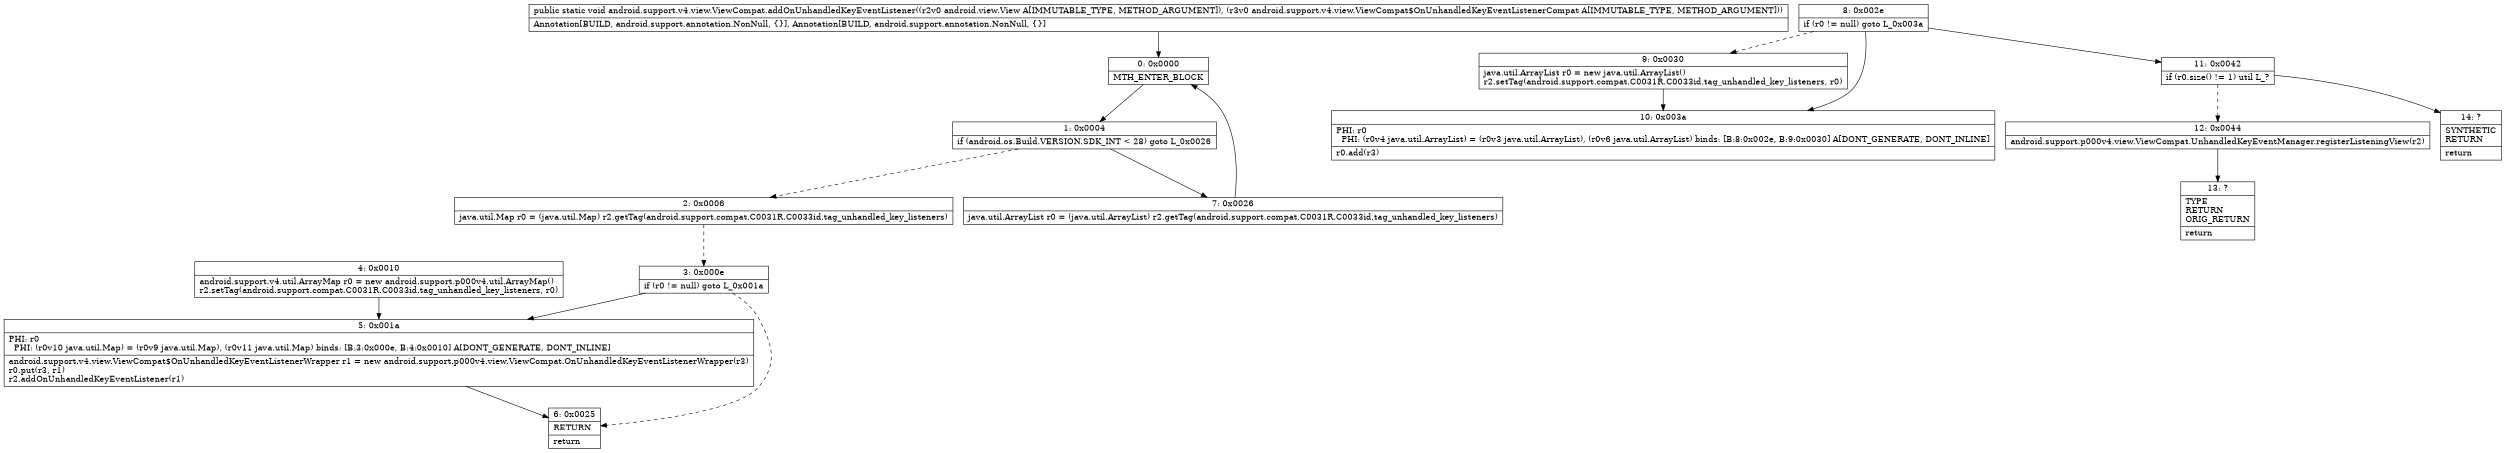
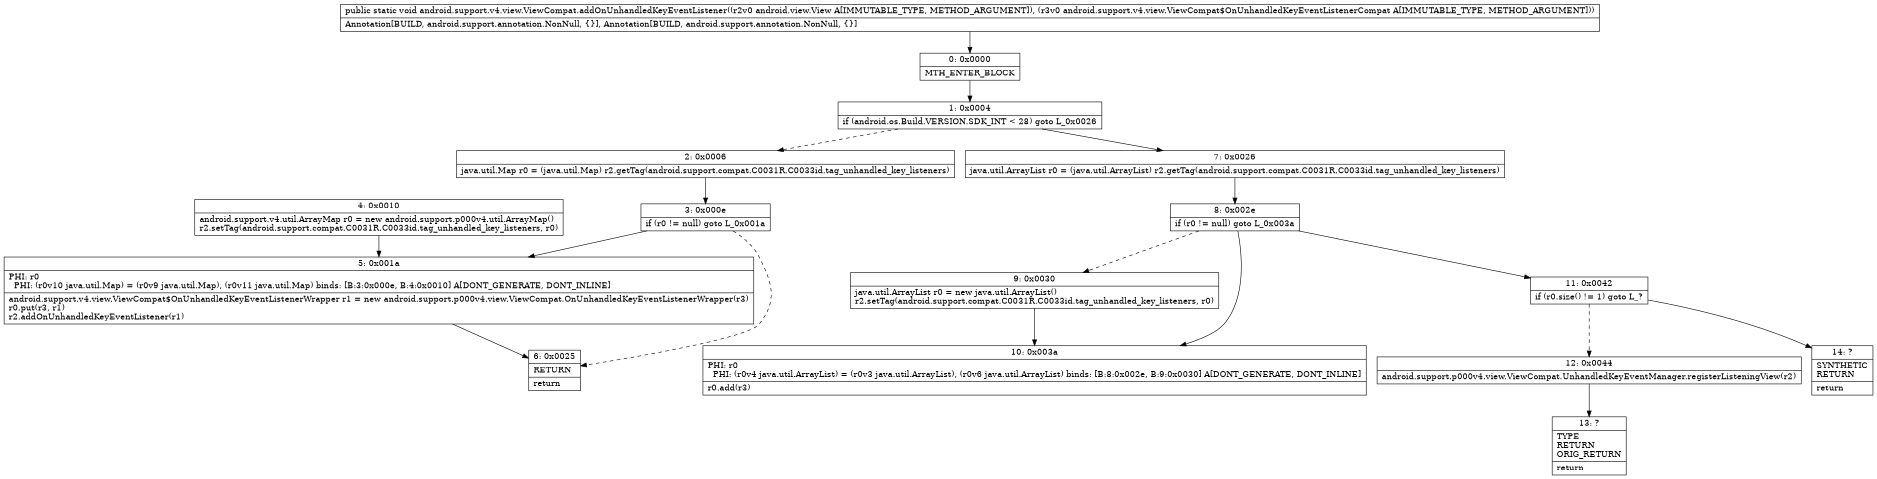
(2218, 78) -> (1589, 297)
(1232, 136) -> (1235, 188)
(704, 242) -> (706, 188)
